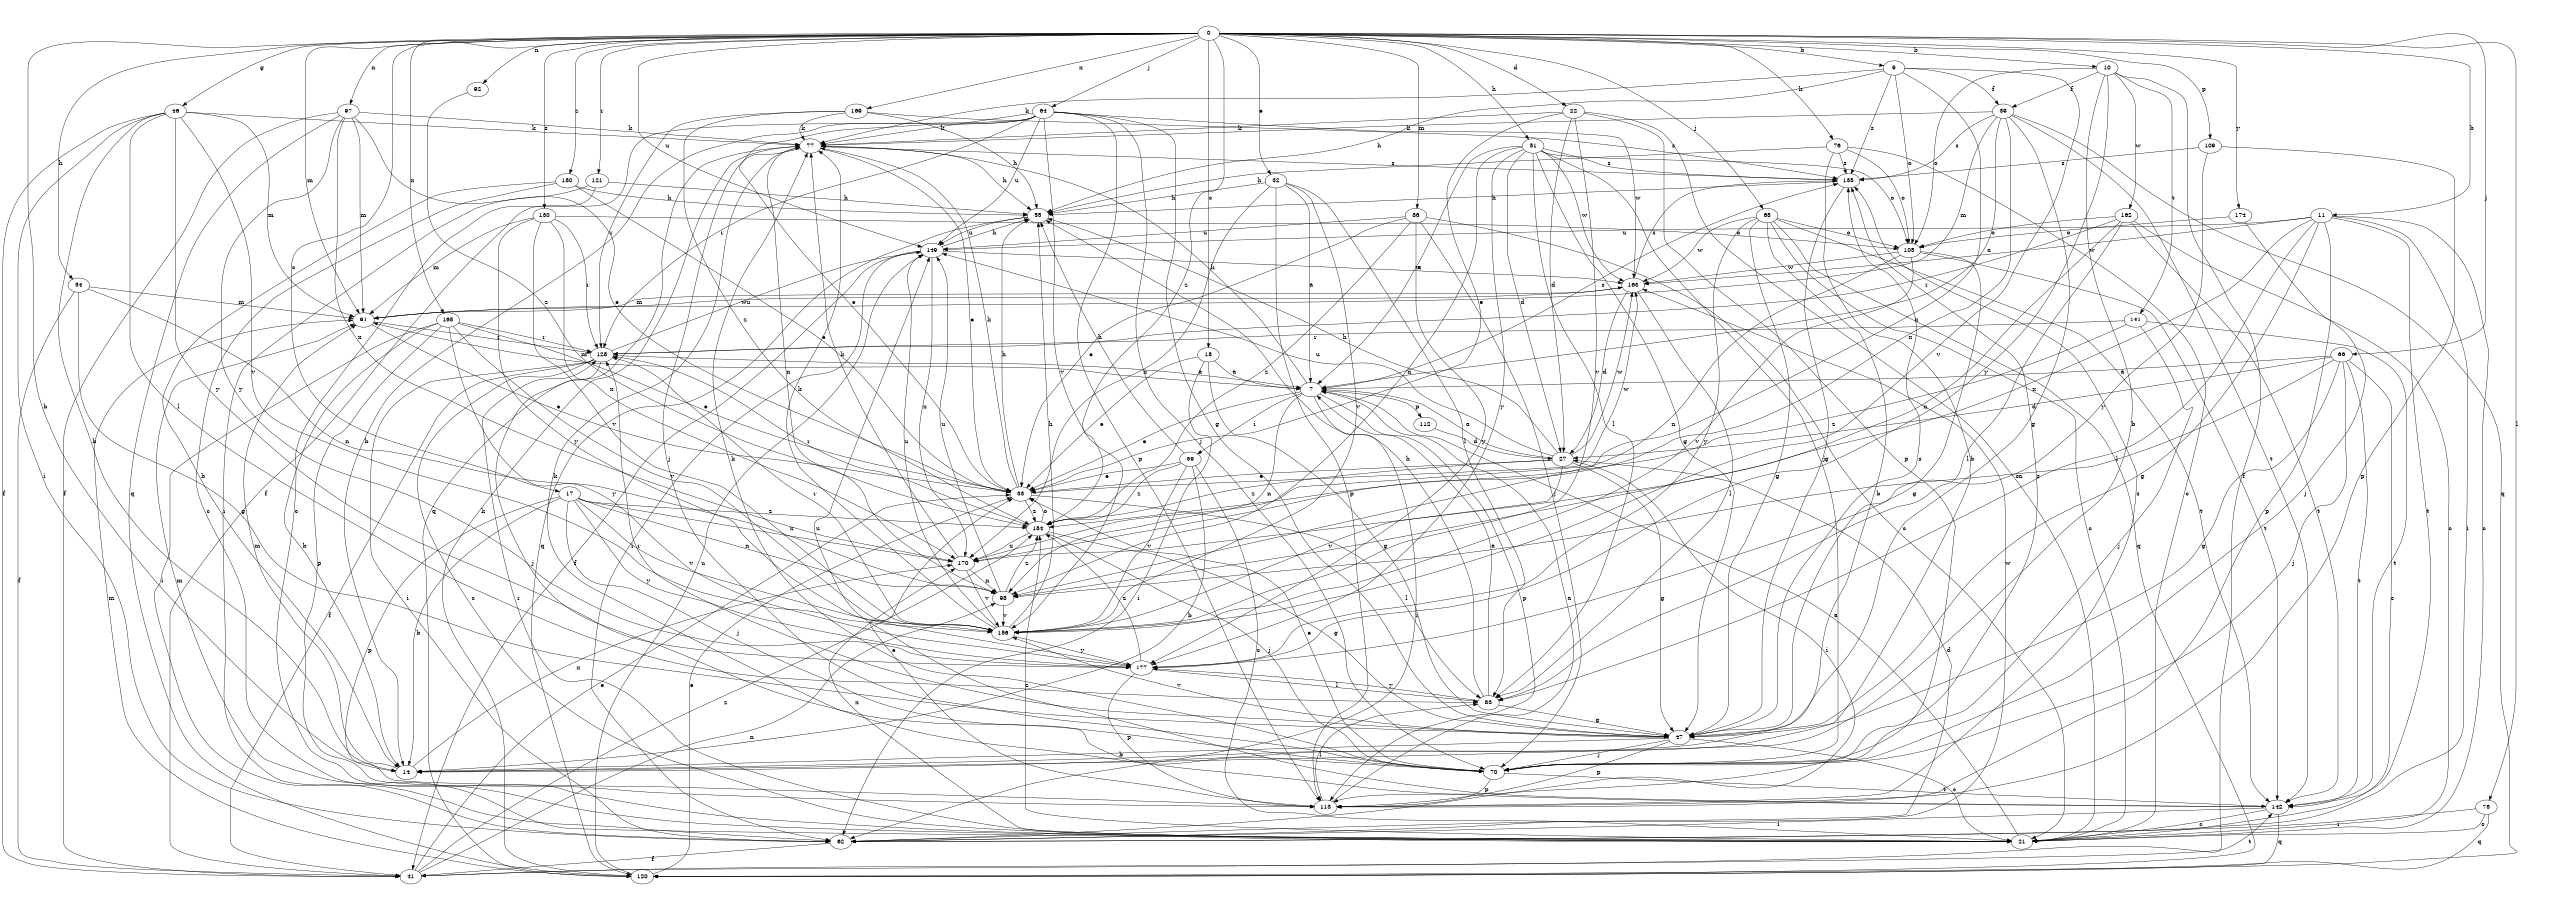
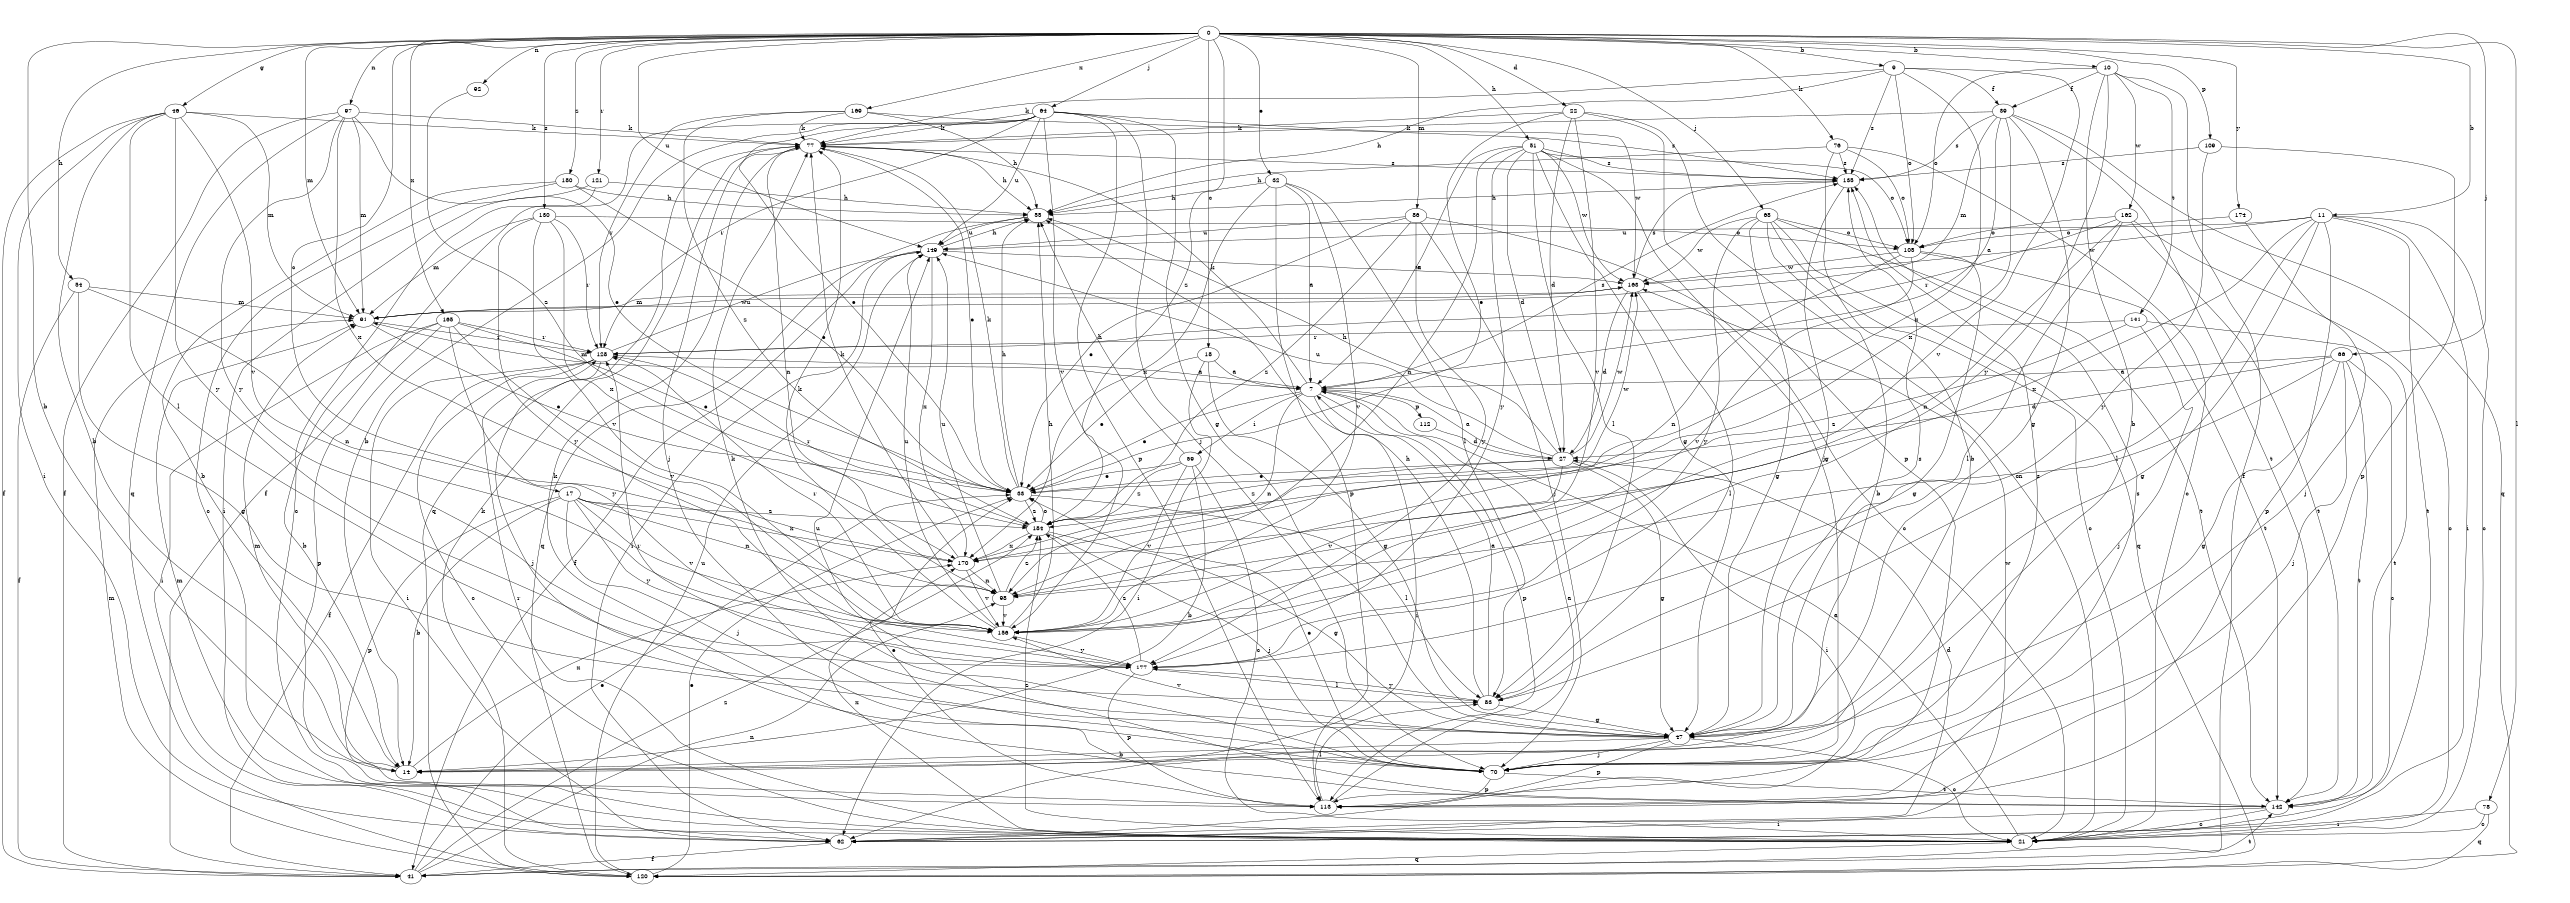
(1488, 875) -> (1335, 859)
